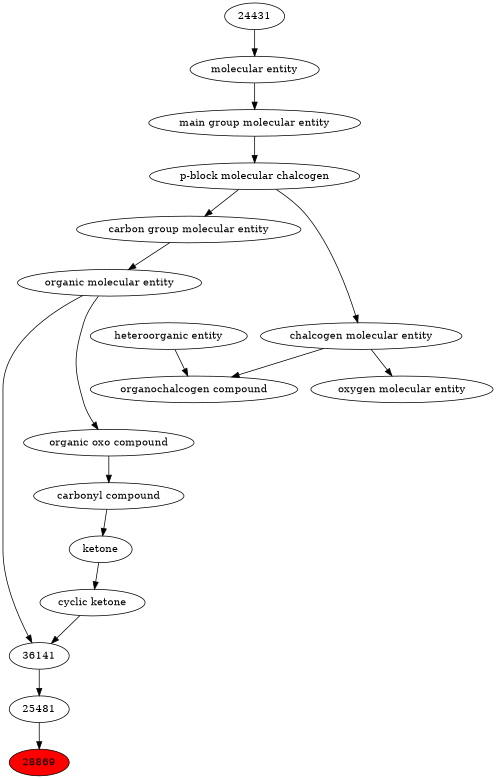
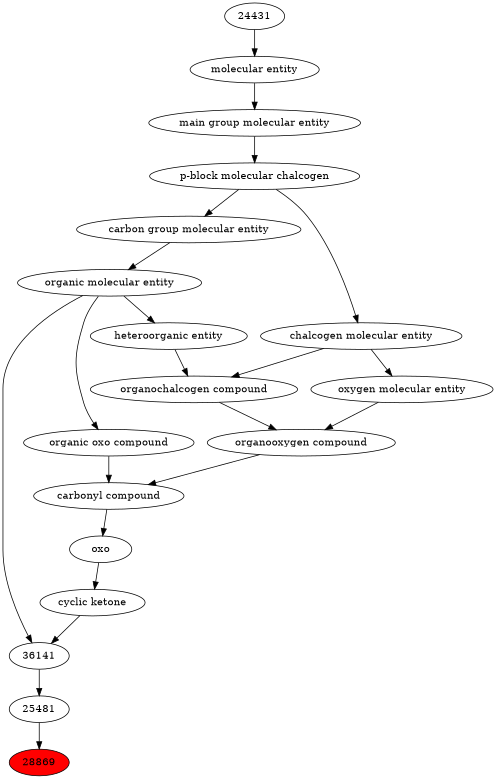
none -> (136, 307)
none -> (301, 443)
(101, 549) -> (101, 549)
